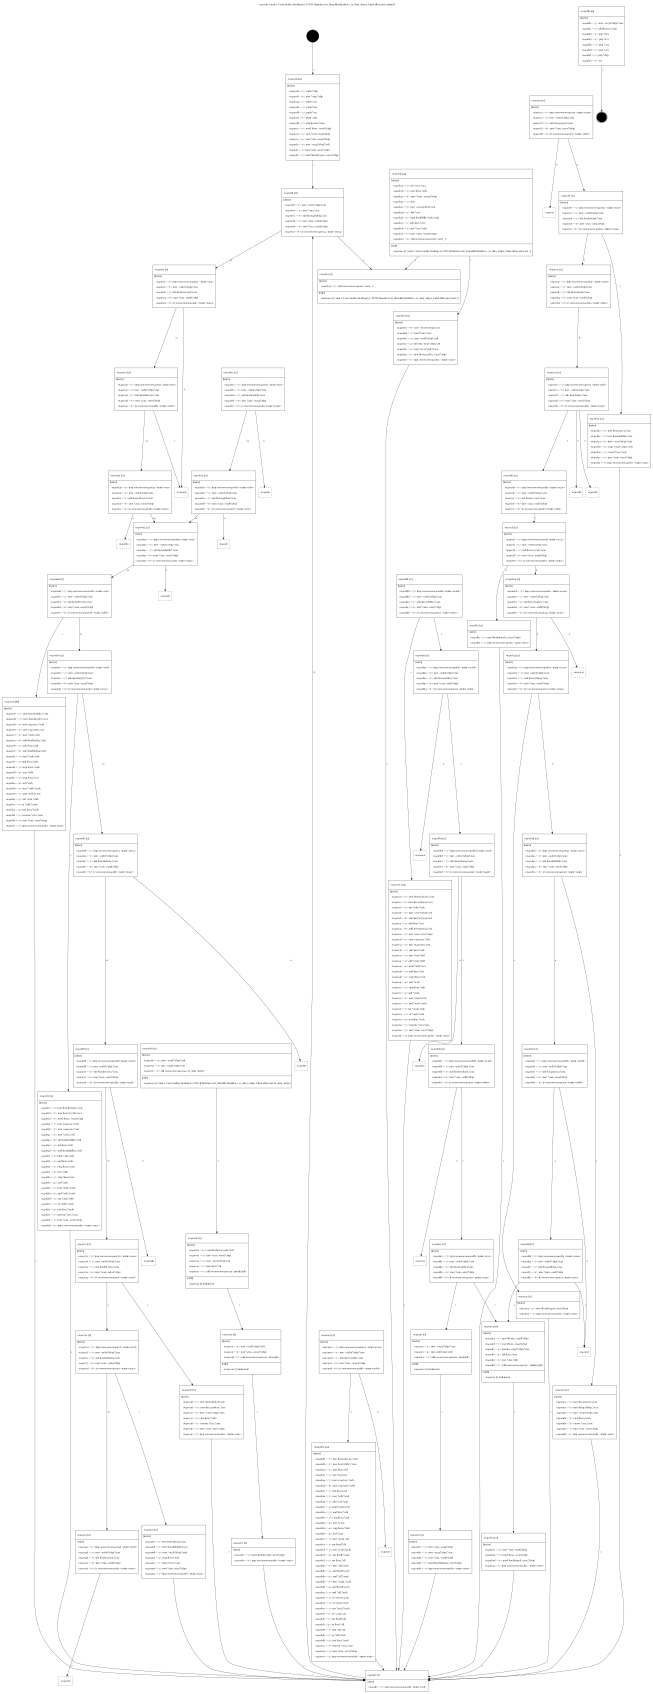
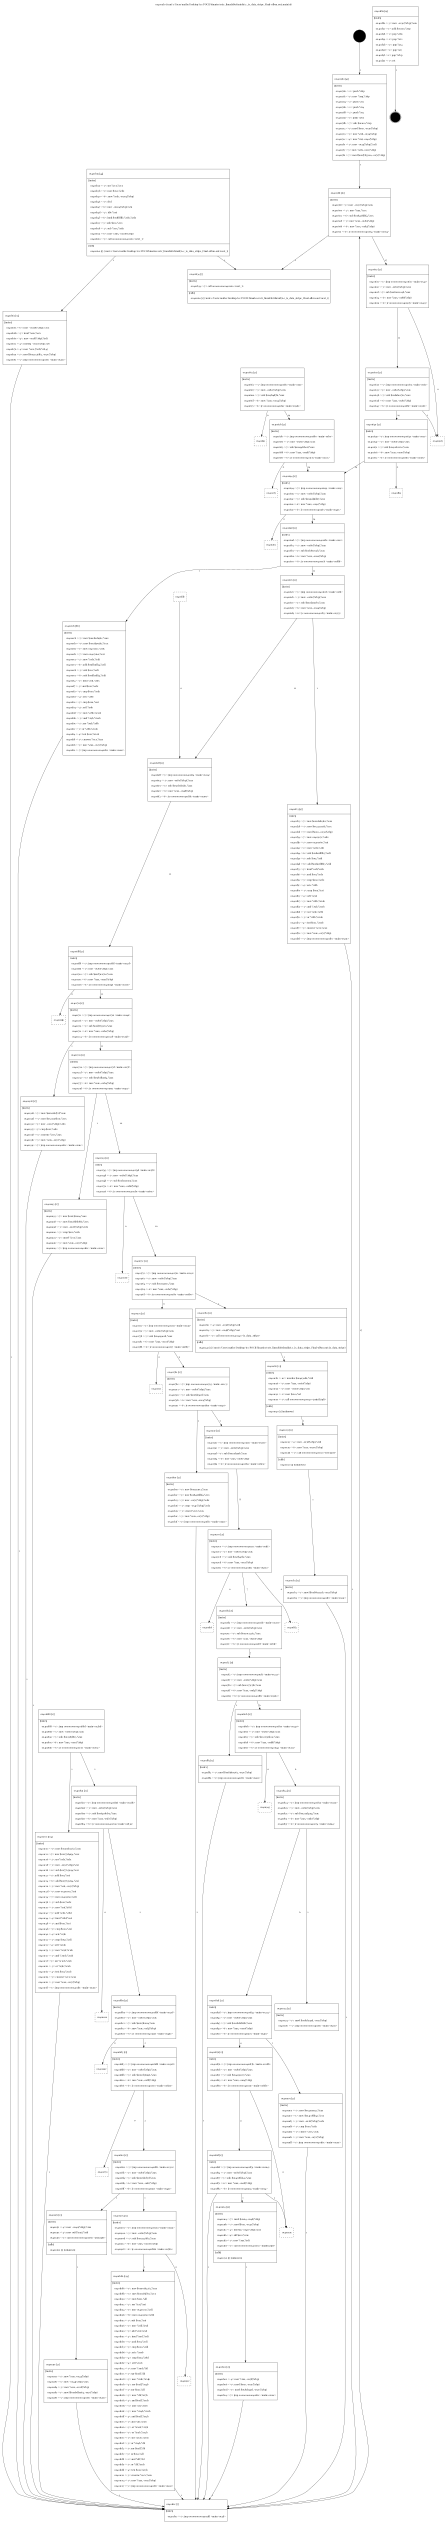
(226, 960) -> (180, 679)
none -> (164, 1278)
(484, 1300) -> (144, 2201)
(550, 1550) -> (207, 2345)
